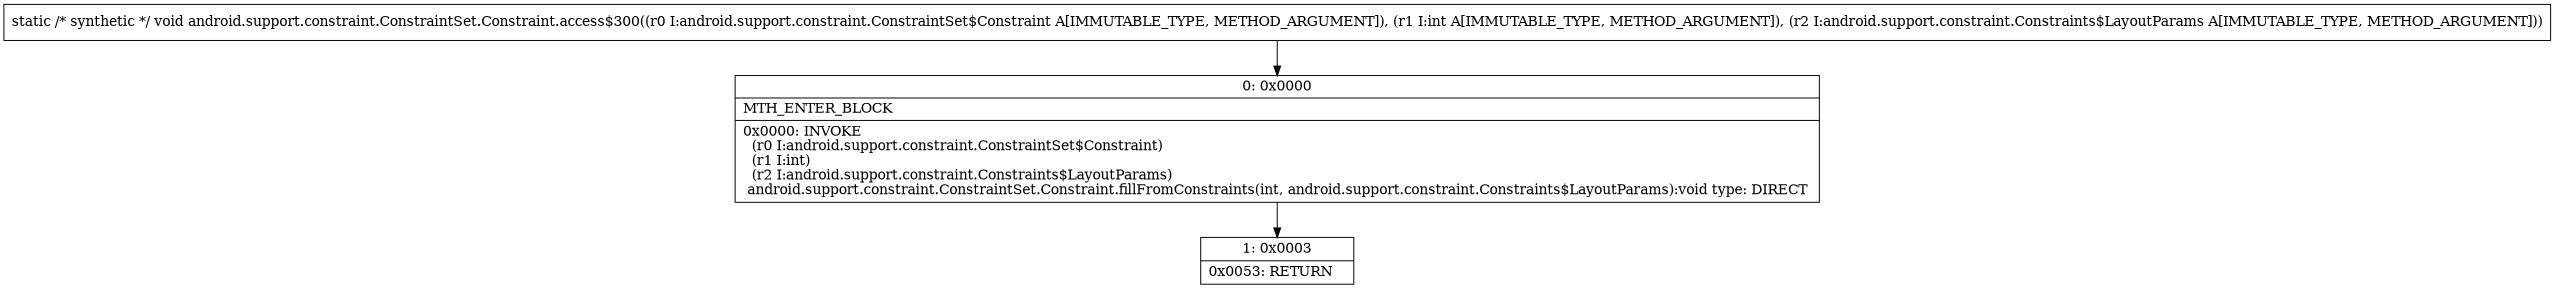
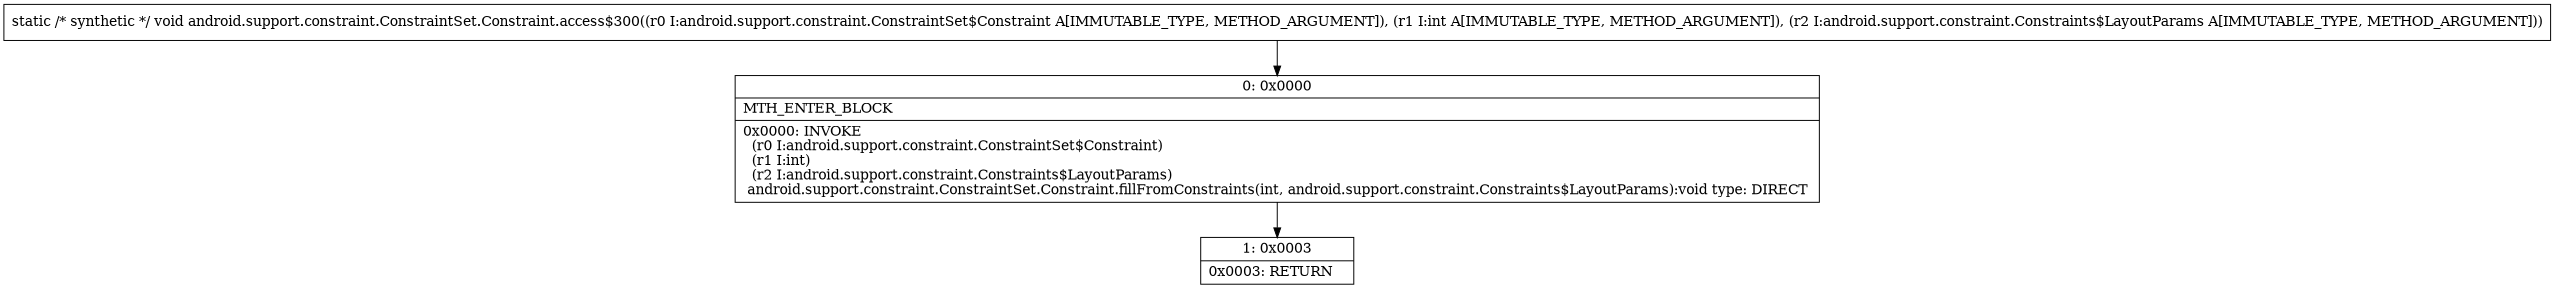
(1277, 272) -> (1277, 272)
